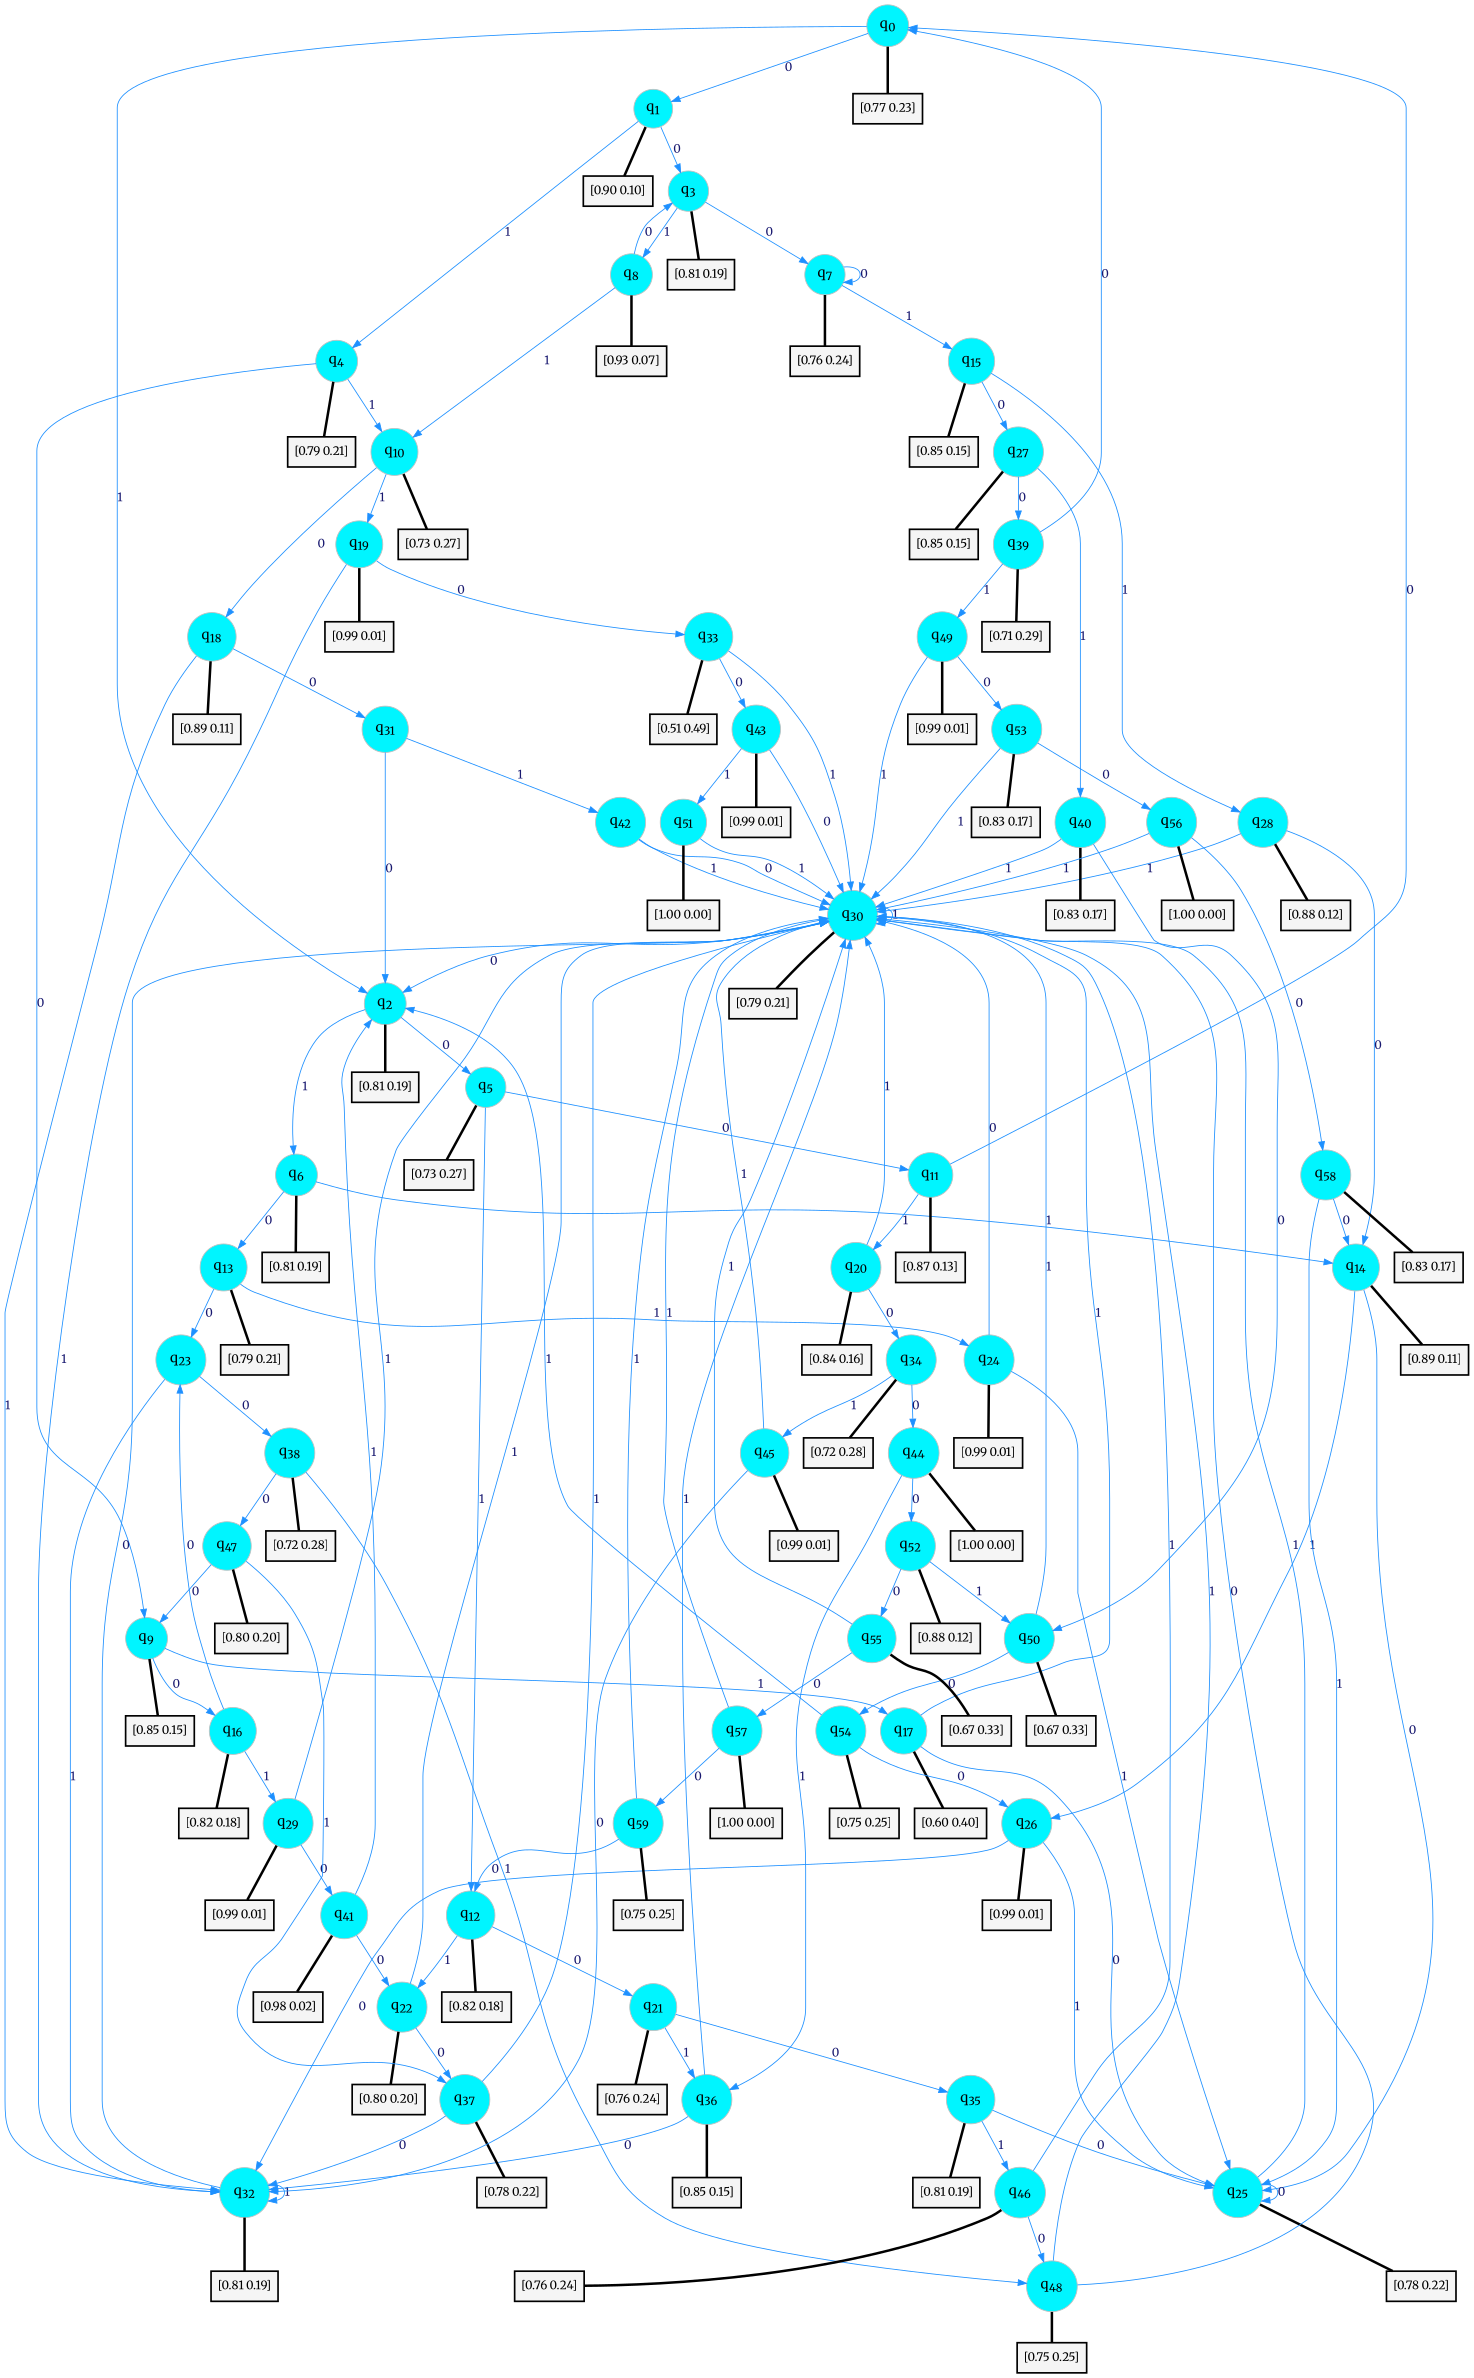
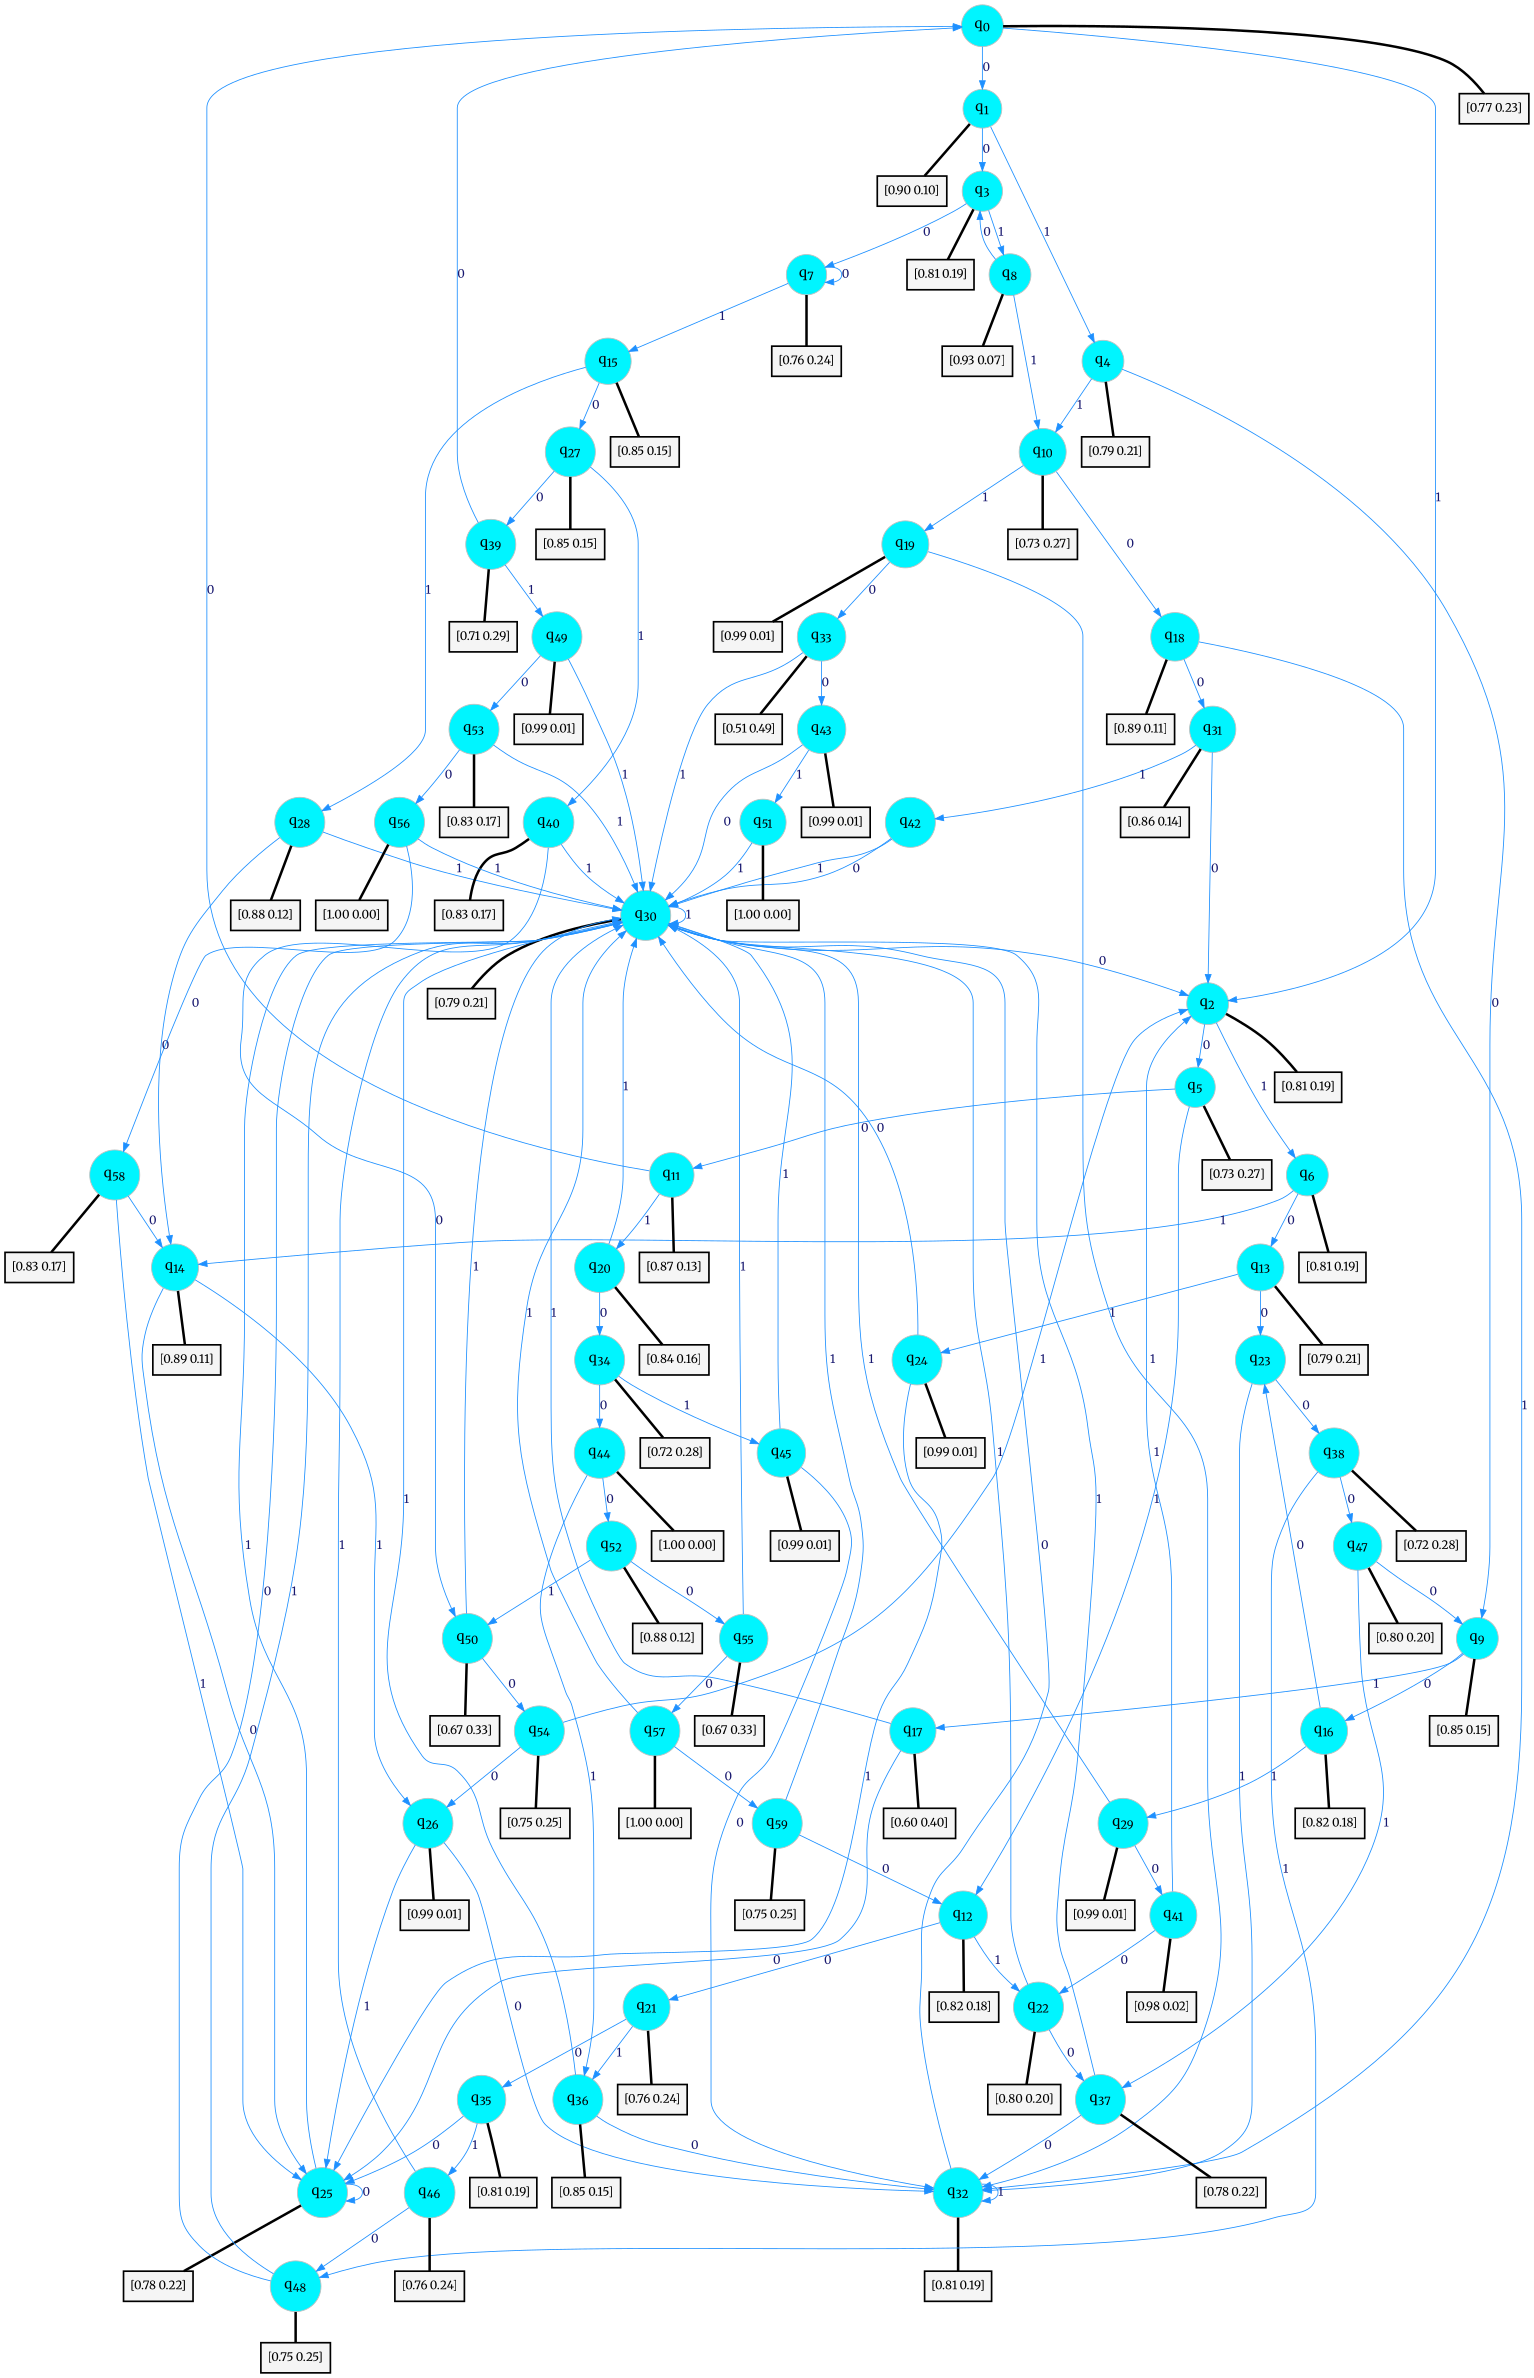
none -> (1155, 822)
